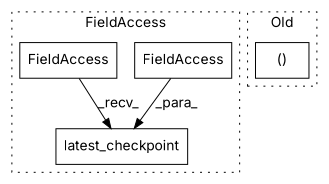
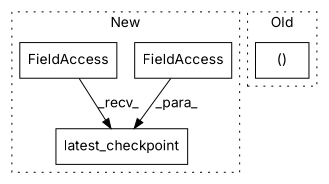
(126, 23) -> (126, 23)
